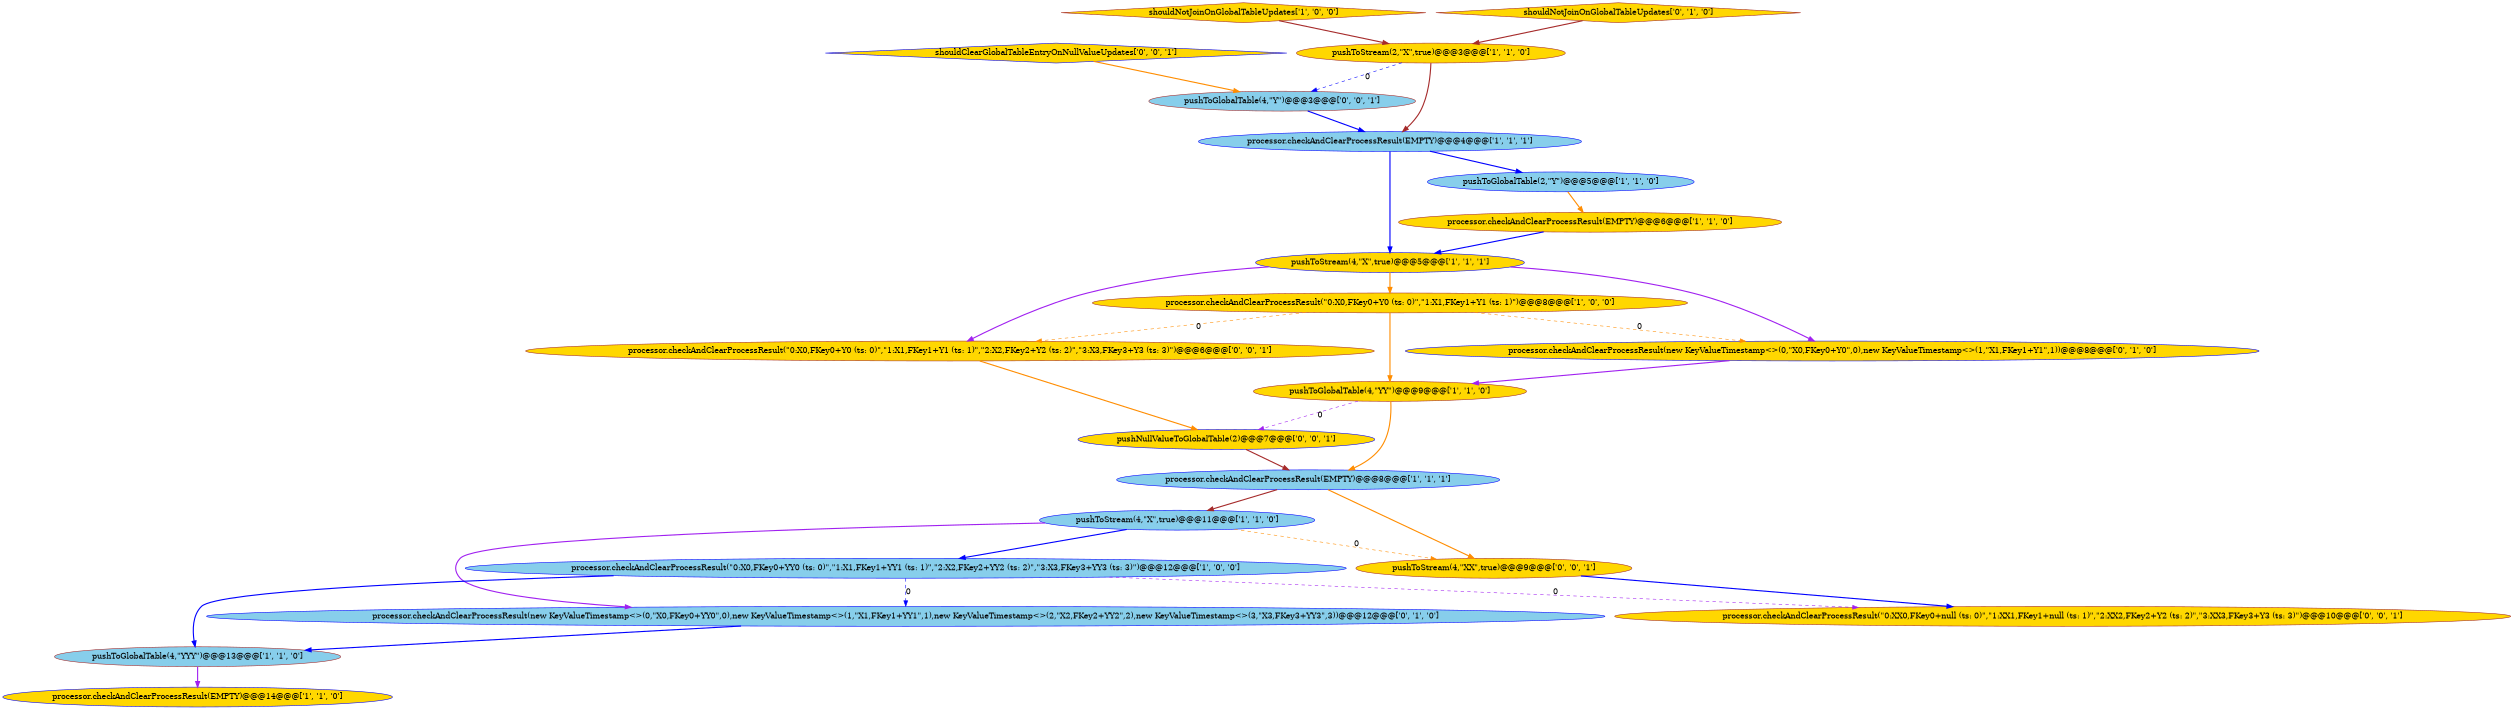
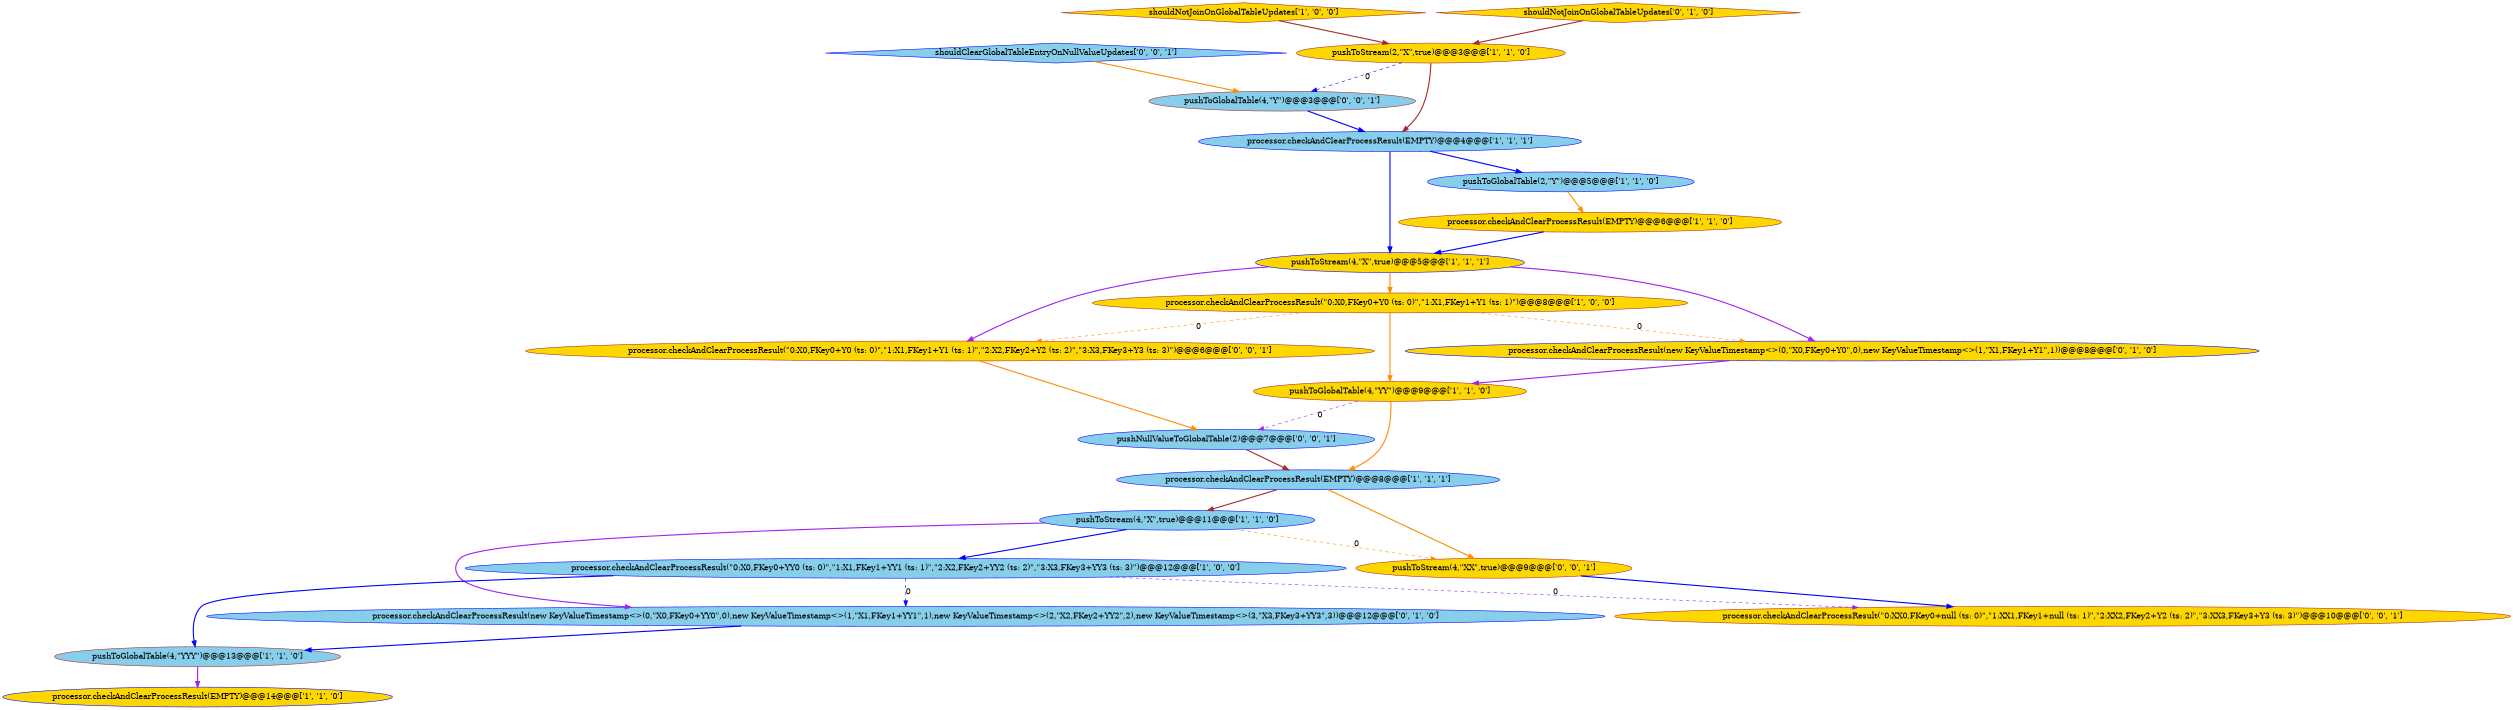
(1056, 53) -> (1056, 53)
(1226, 439) -> (1226, 439)
